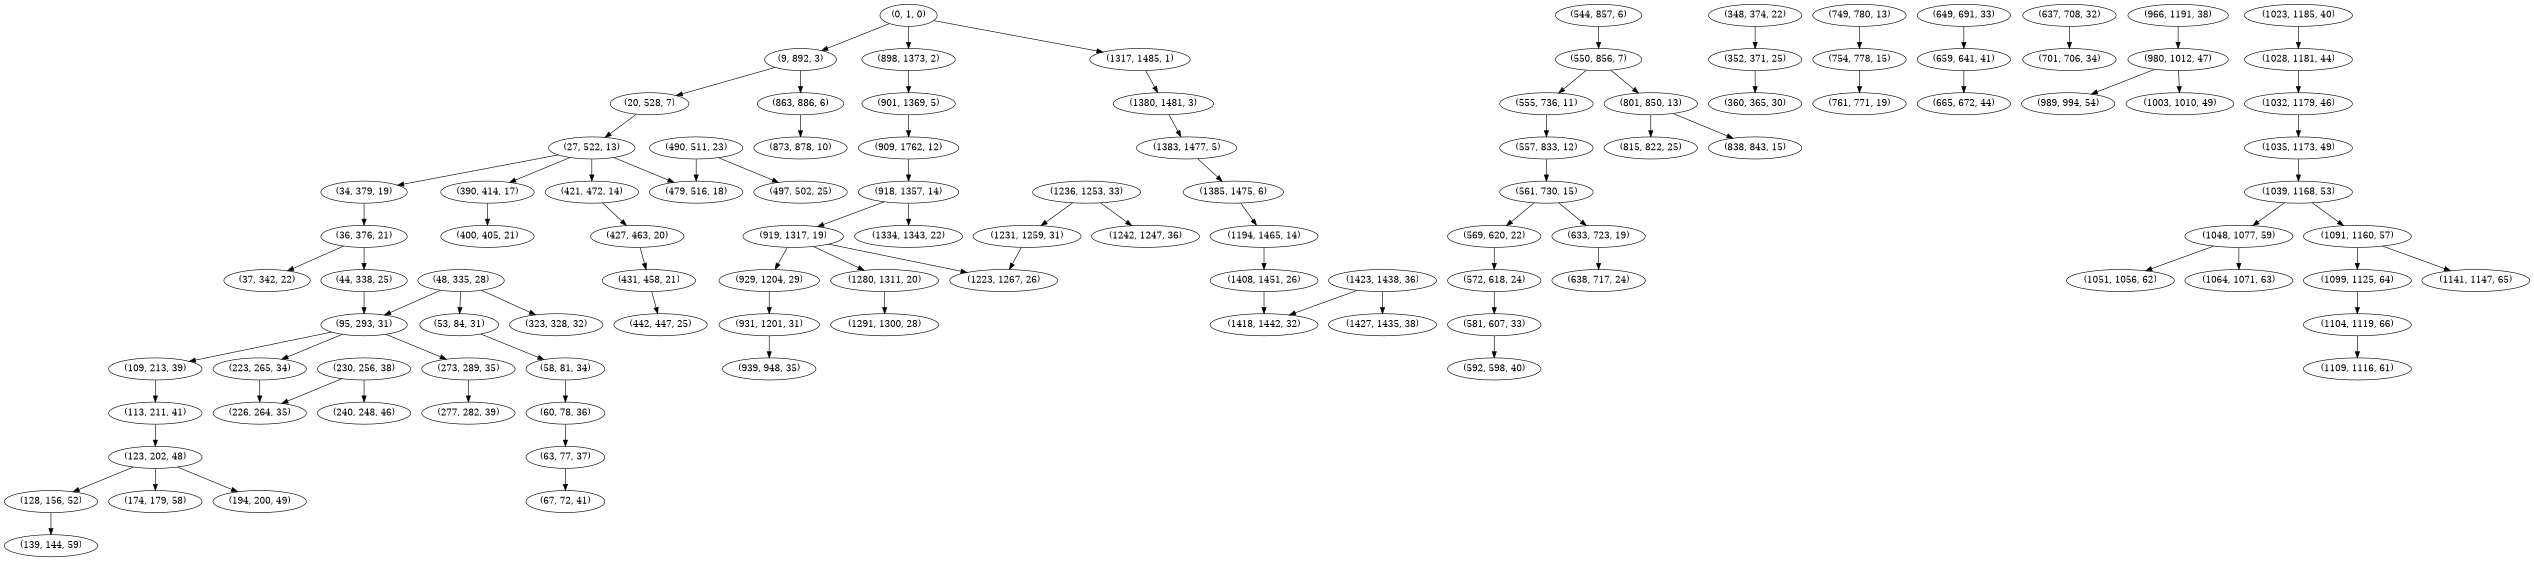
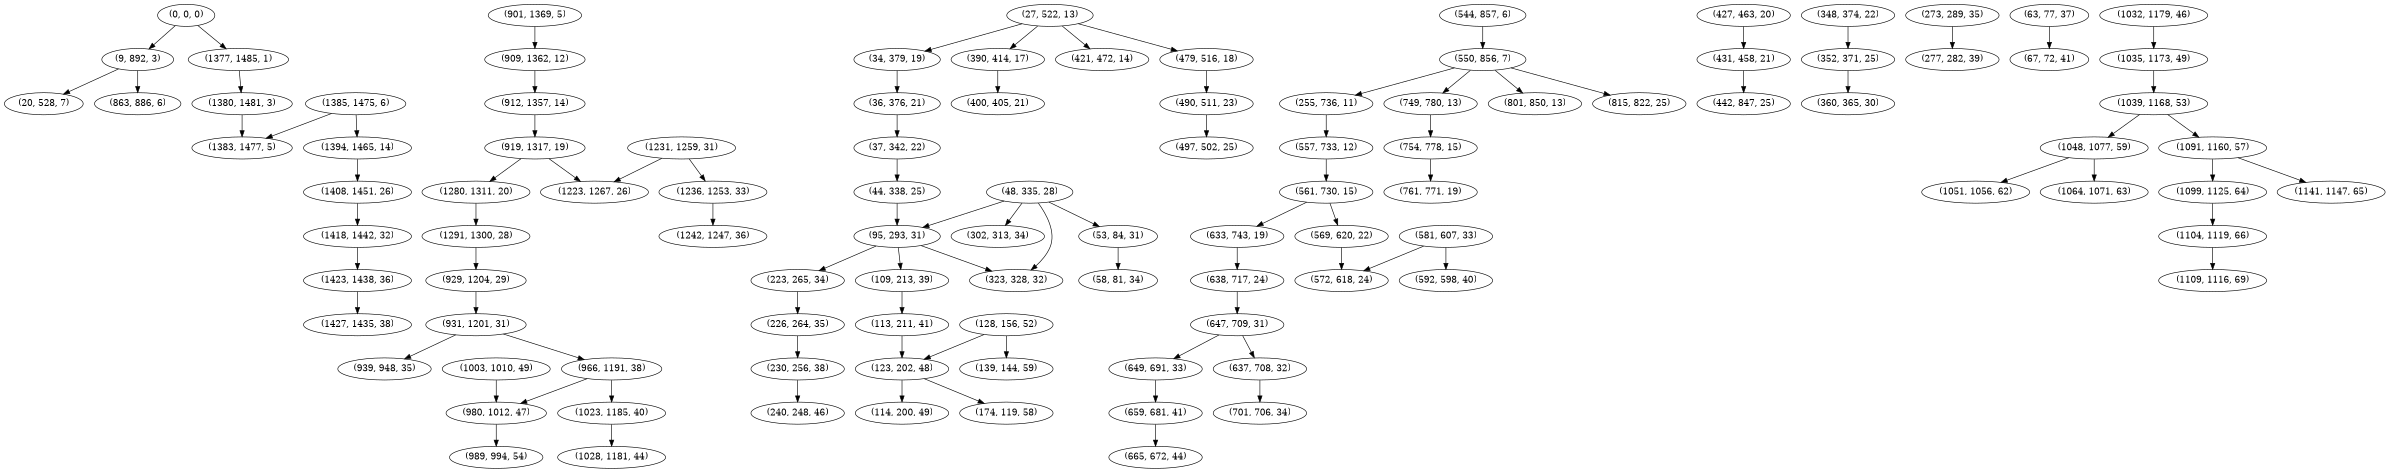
(909, 15) -> (186, 15)
(909, 60) -> none
(1140, 60) -> (238, 60)
(1964, 60) -> (1156, 413)
(2179, 79) -> (496, 388)
(2298, 79) -> none
none -> (1459, 80)
(1546, 104) -> (1326, 104)
(1651, 123) -> (1558, 81)
(623, 124) -> none
(801, 148) -> none
(909, 148) -> (535, 60)
(1546, 148) -> (1326, 148)
(1755, 148) -> none
(696, 167) -> (1206, 79)
(1208, 168) -> (302, 125)
(909, 192) -> (535, 104)
(612, 212) -> none
(1059, 212) -> (695, 167)
(909, 236) -> none
none -> (998, 236)
(1264, 236) -> (357, 148)
(1599, 236) -> (1237, 236)
(364, 255) -> (897, 167)
(783, 256) -> (476, 255)
(1494, 300) -> (1397, 257)
(1326, 302) -> (357, 255)
(661, 325) -> (1744, 104)
none -> (1237, 325)
(413, 346) -> (953, 257)
none -> (541, 346)
(2357, 369) -> (2213, 281)
none -> (612, 388)
(315, 390) -> (798, 344)
(565, 413) -> none
(106, 478) -> (957, 346)
(155, 502) -> (1006, 413)
(260, 502) -> (902, 413)
